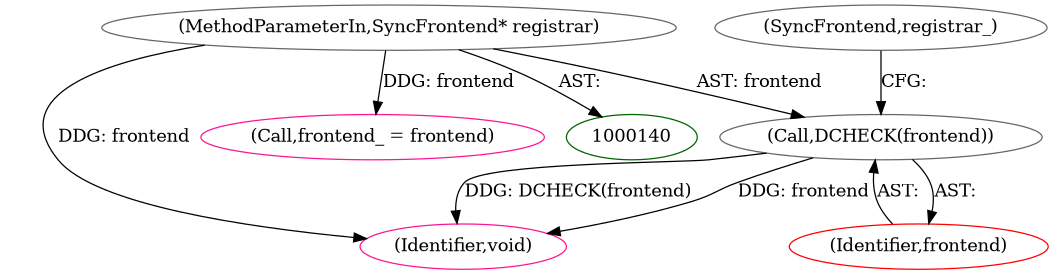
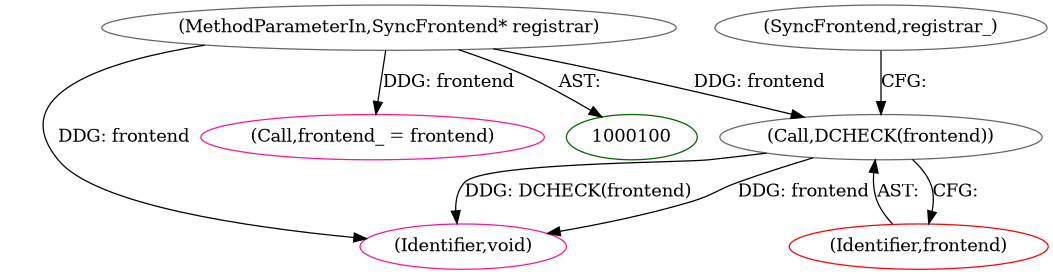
(760, 82) -> (760, 82)
(632, 137) -> (632, 137)
(958, 192) -> (958, 192)
